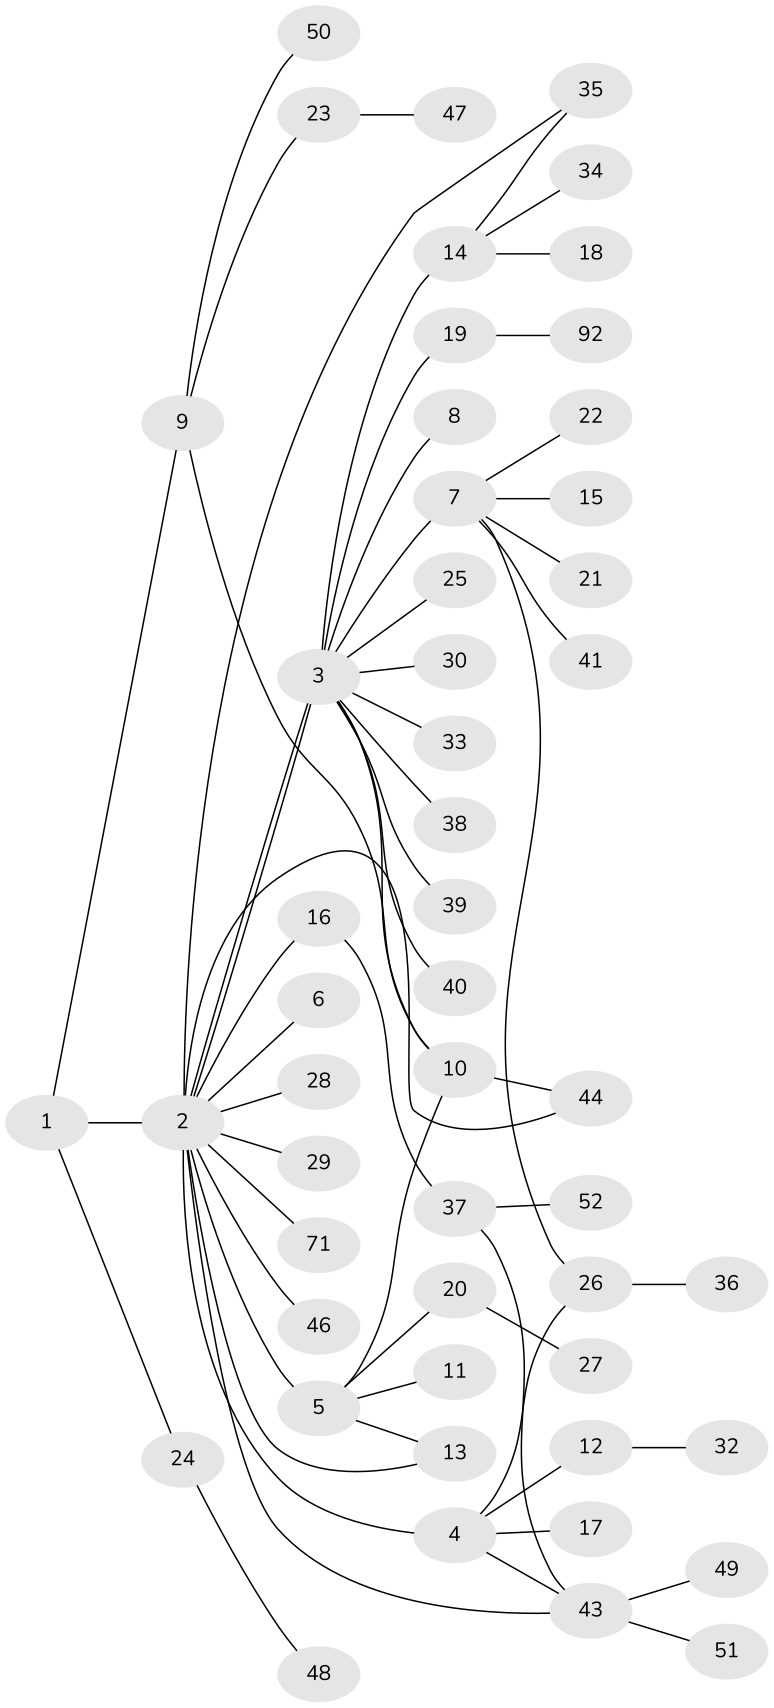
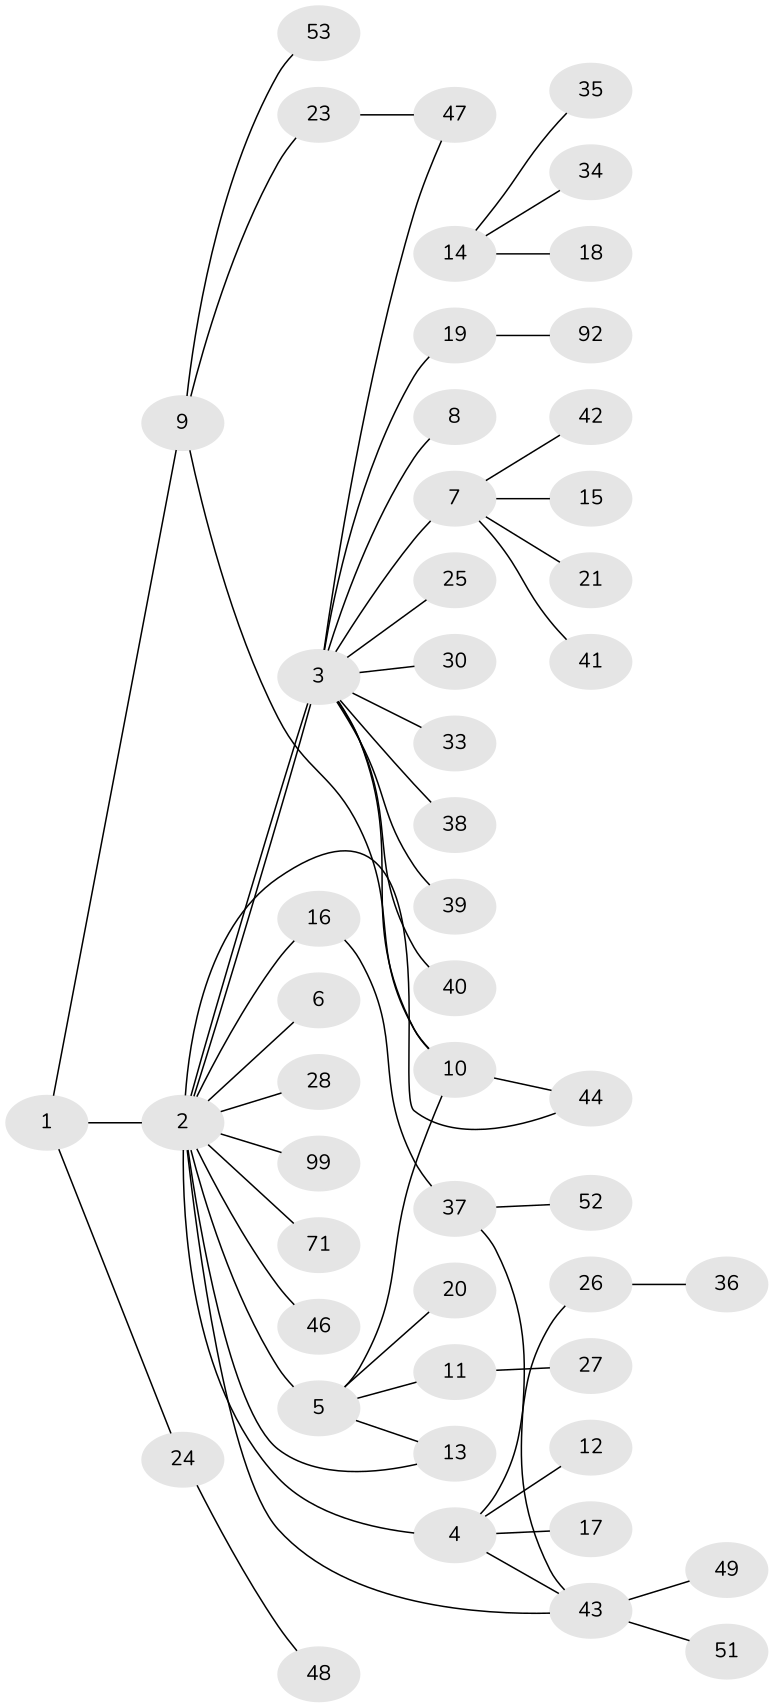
(319, 33) -> (319, 33)
(591, 417) -> (591, 417)
(354, 456) -> (370, 392)
(259, 550) -> none
(523, 892) -> none
(319, 1164) -> (319, 1164)
(532, 1333) -> (514, 1369)
(727, 1448) -> none
